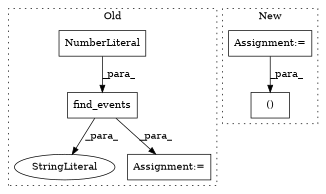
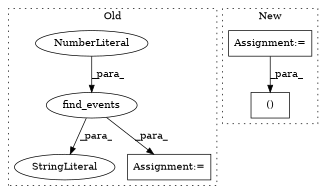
(102, 43) -> (92, 43)
(102, 105) -> (92, 105)
